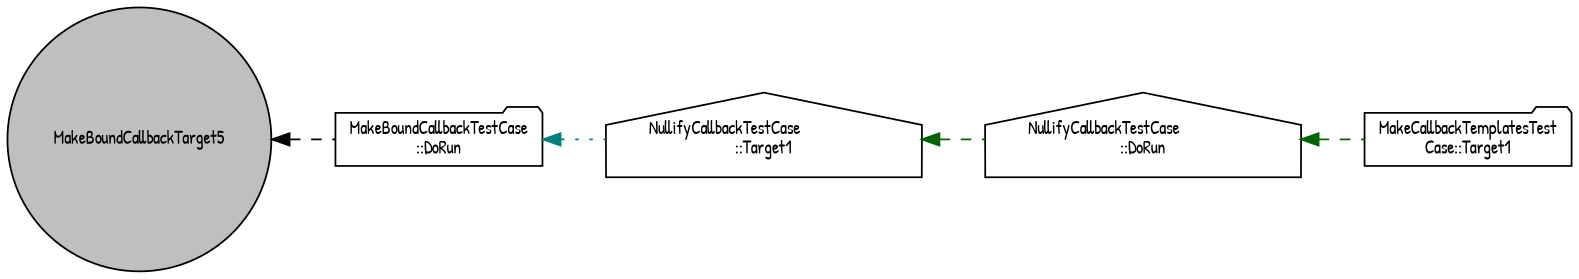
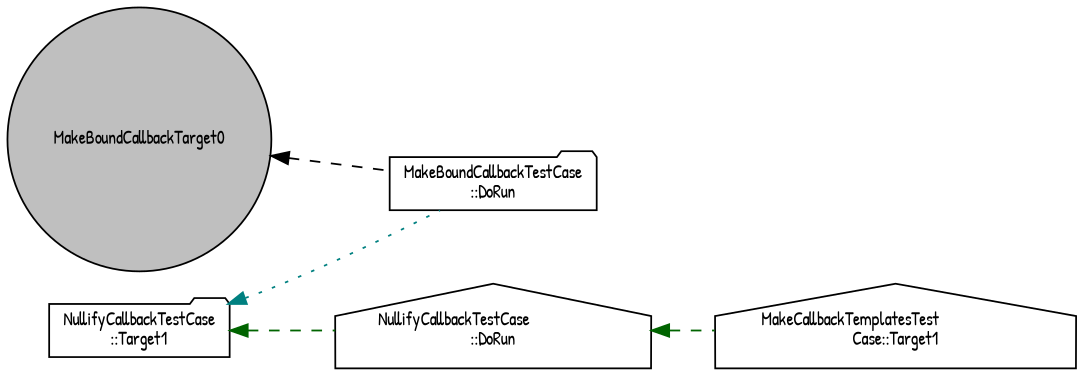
(139, 139) -> (139, 139)
(583, 139) -> (344, 257)
(764, 139) -> (139, 331)
(1468, 139) -> (896, 331)
